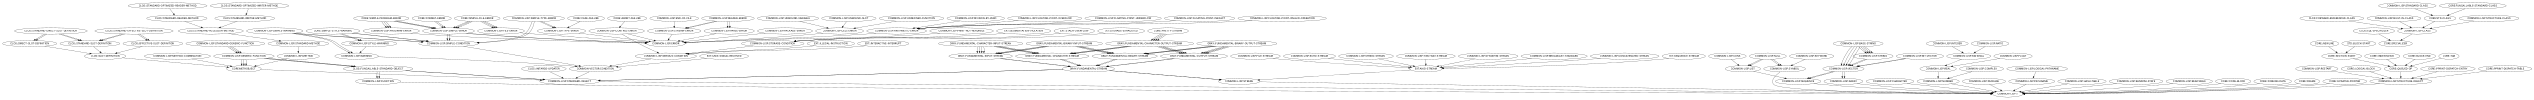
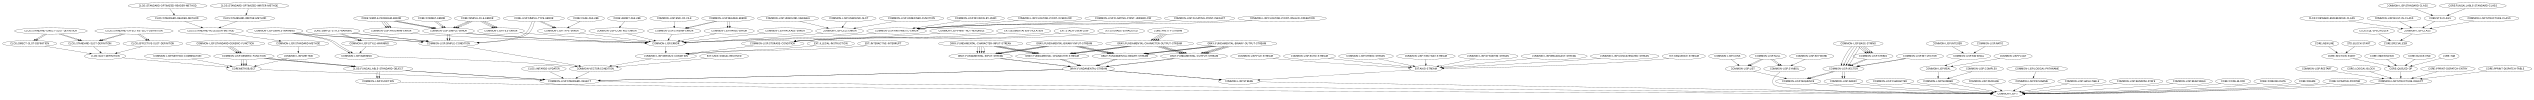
(534, 18) -> (534, 18)
(640, 44) -> (666, 49)
(1554, 56) -> (1554, 56)
